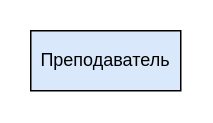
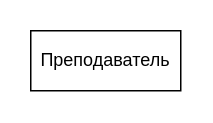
(106, 61) -> (106, 61)
